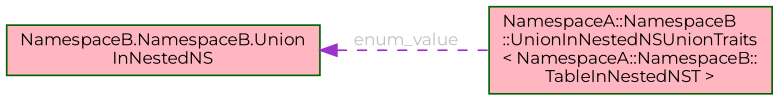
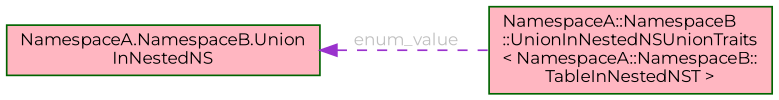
(163, 50) -> (163, 50)
